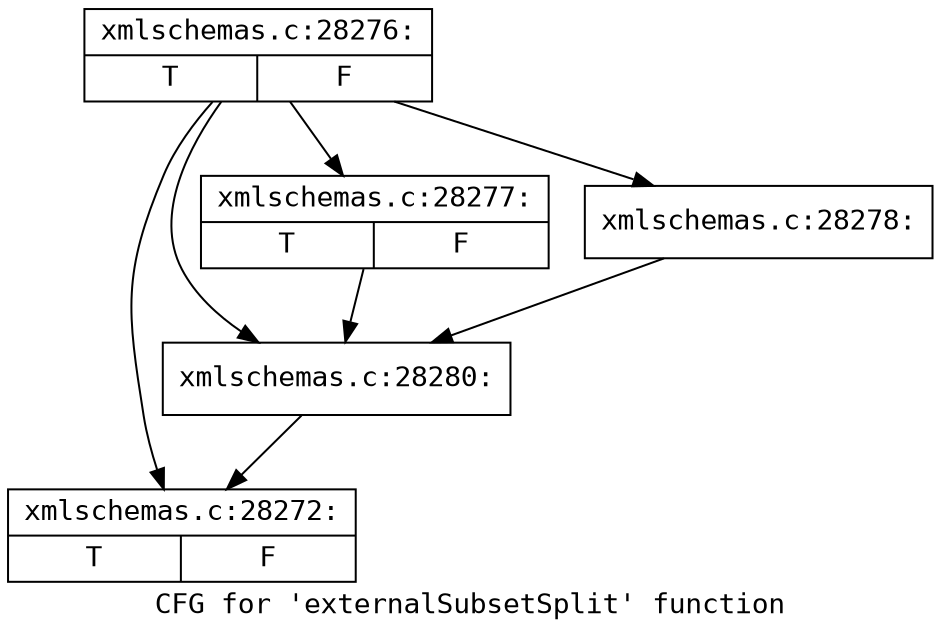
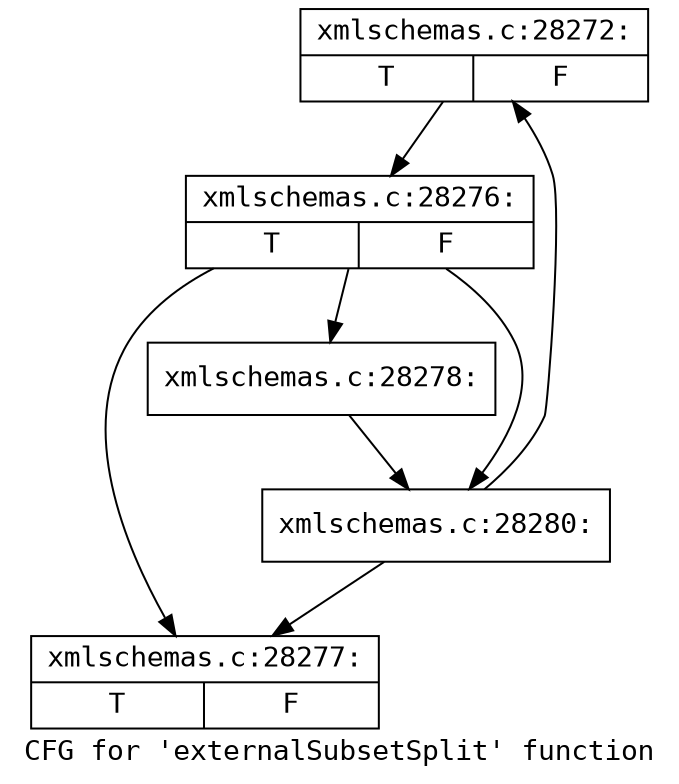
(134, 277) -> (423, 130)
(357, 295) -> (337, 593)
